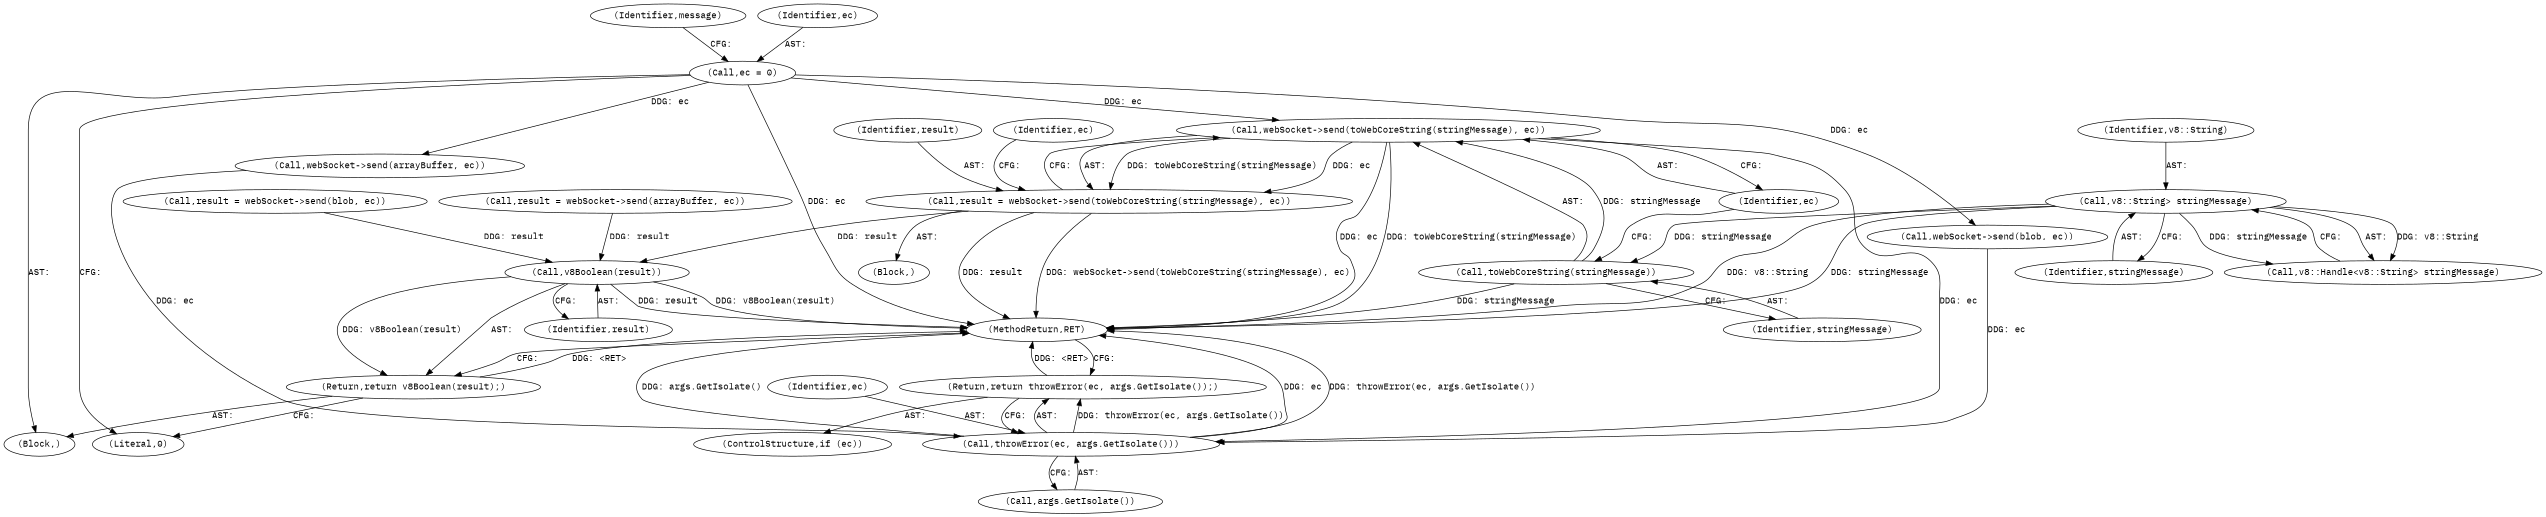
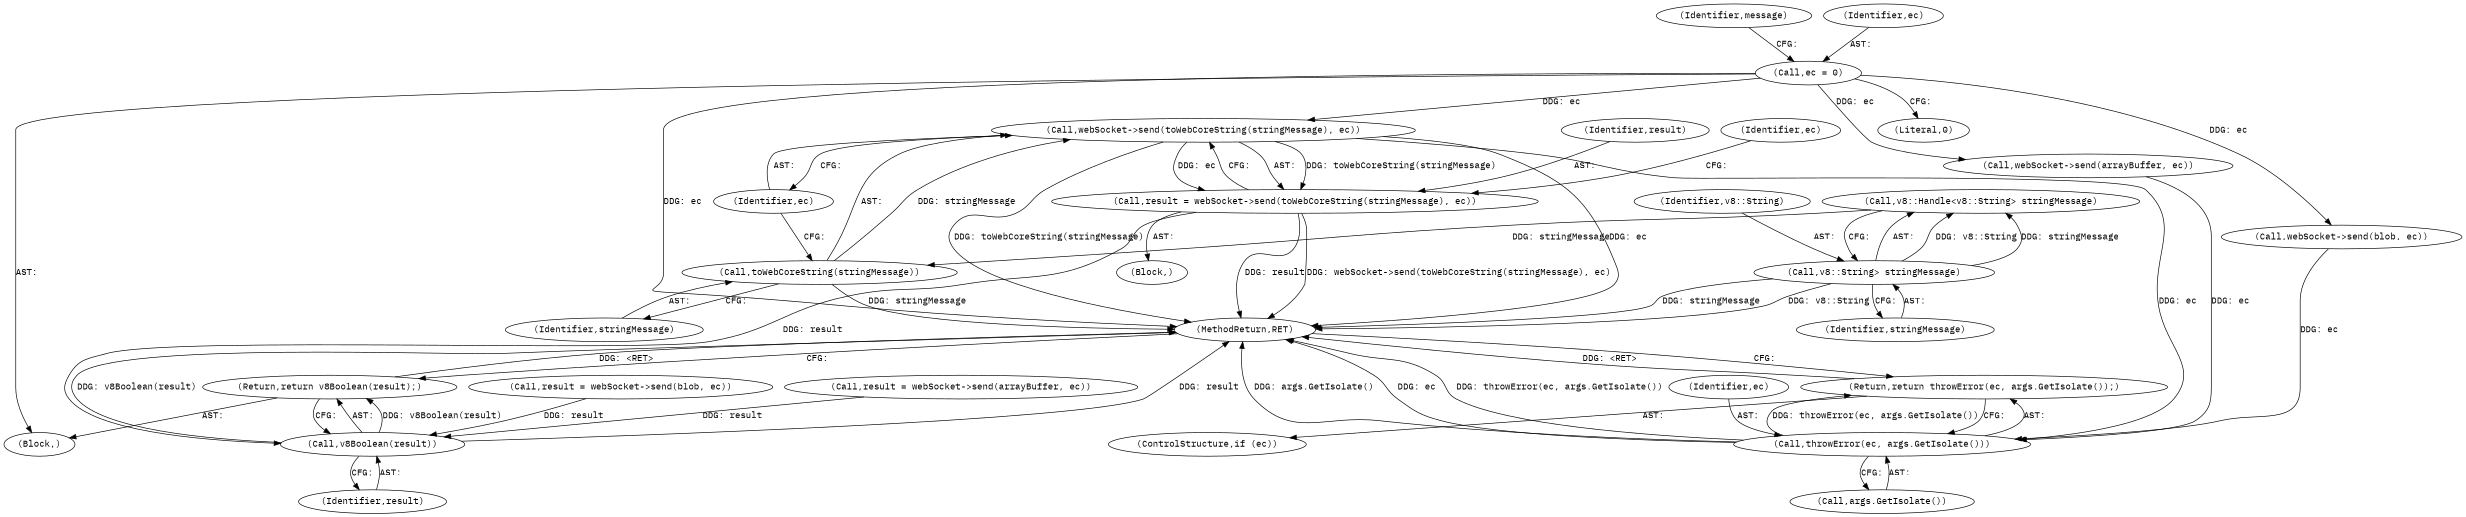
(1838, 215) -> (1402, 232)
(271, 417) -> (313, 416)
